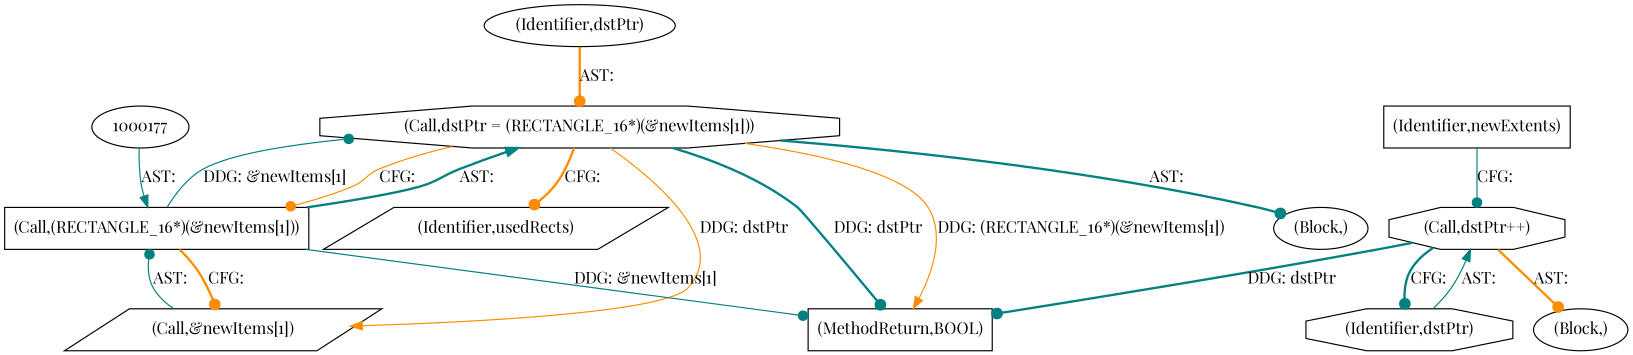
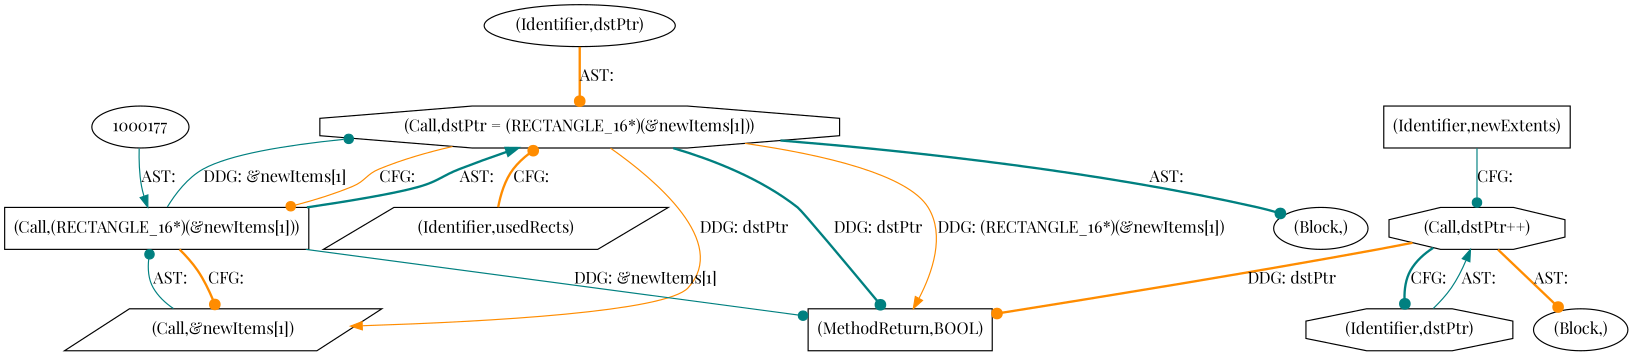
(560, 178) -> (508, 177)
(1207, 279) -> (1207, 279)
